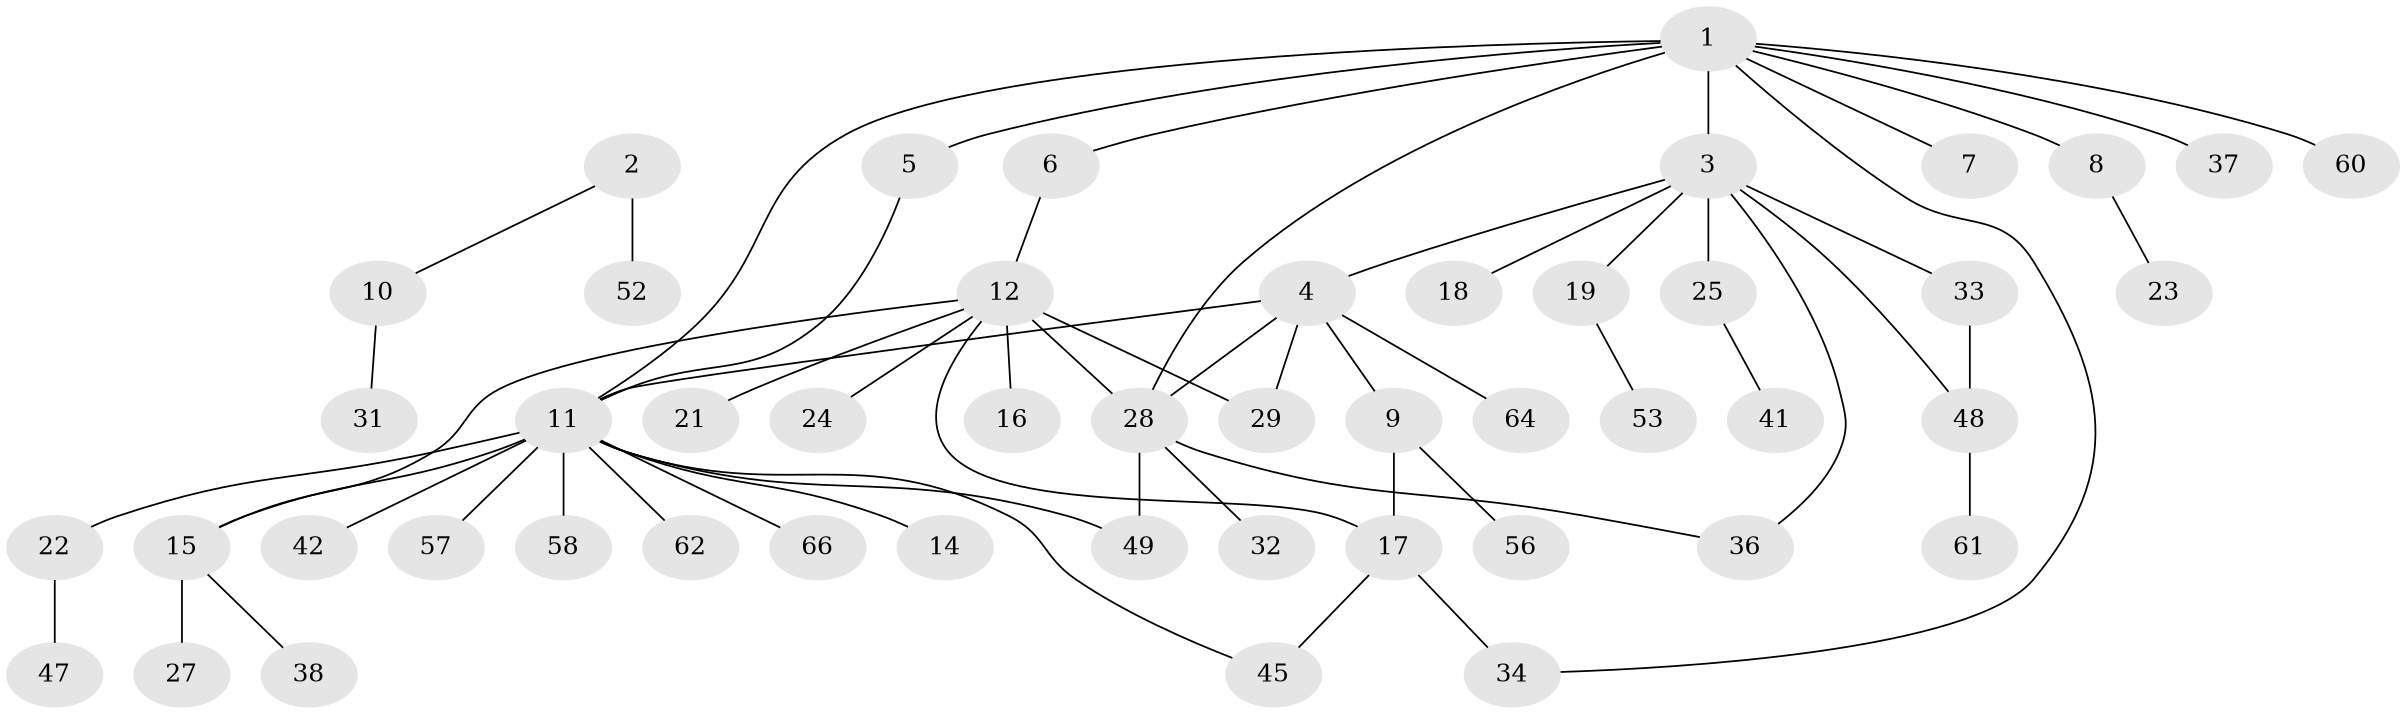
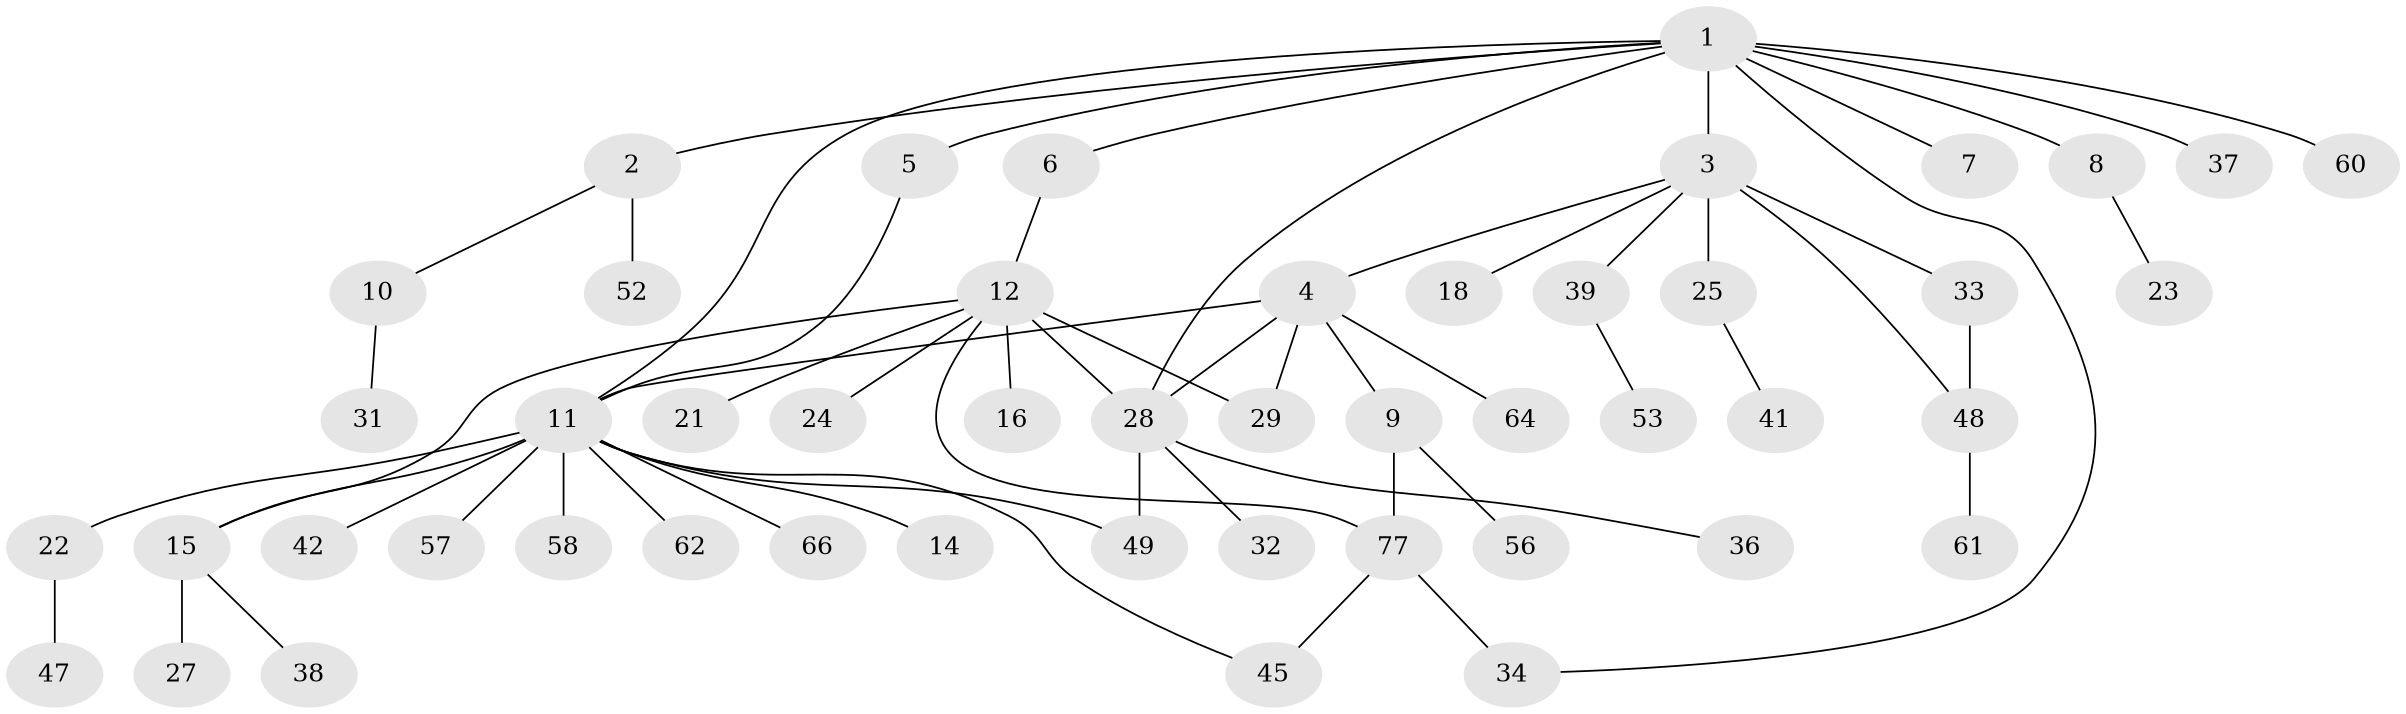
none -> (1167, 84)
(1581, 293) -> (1581, 293)
(1830, 358) -> none
(1394, 548) -> (1394, 548)
